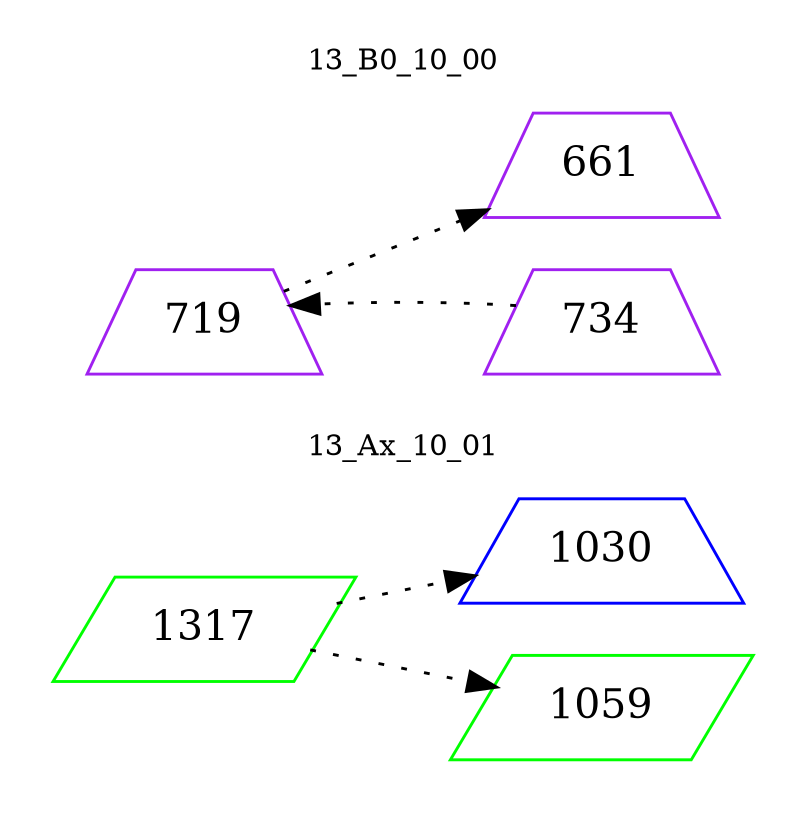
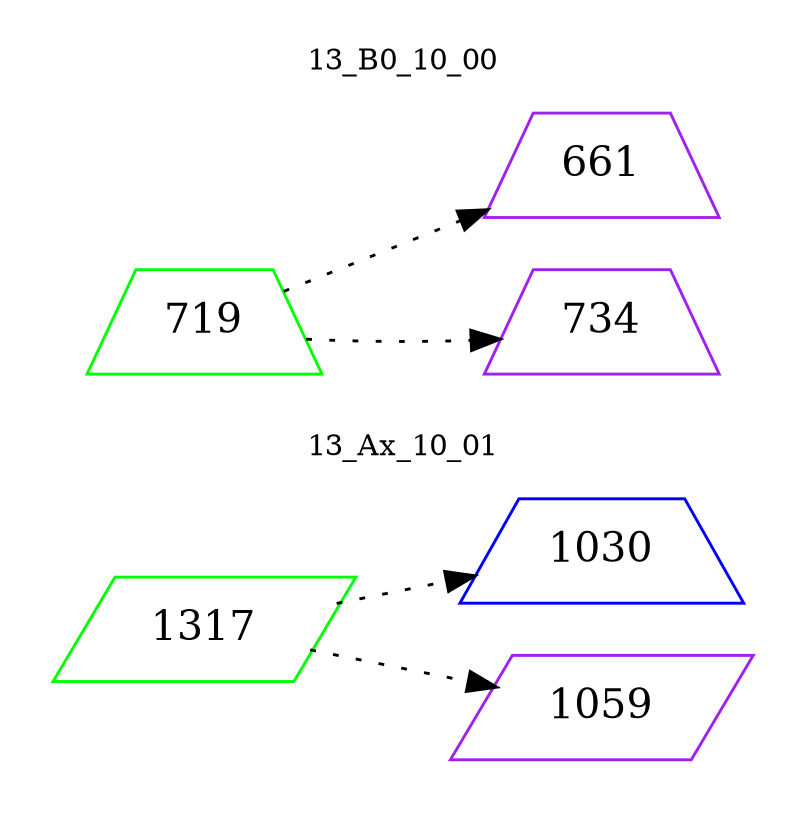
(418, 302) -> (388, 341)
(204, 322) -> (204, 322)
(602, 708) -> (602, 708)
